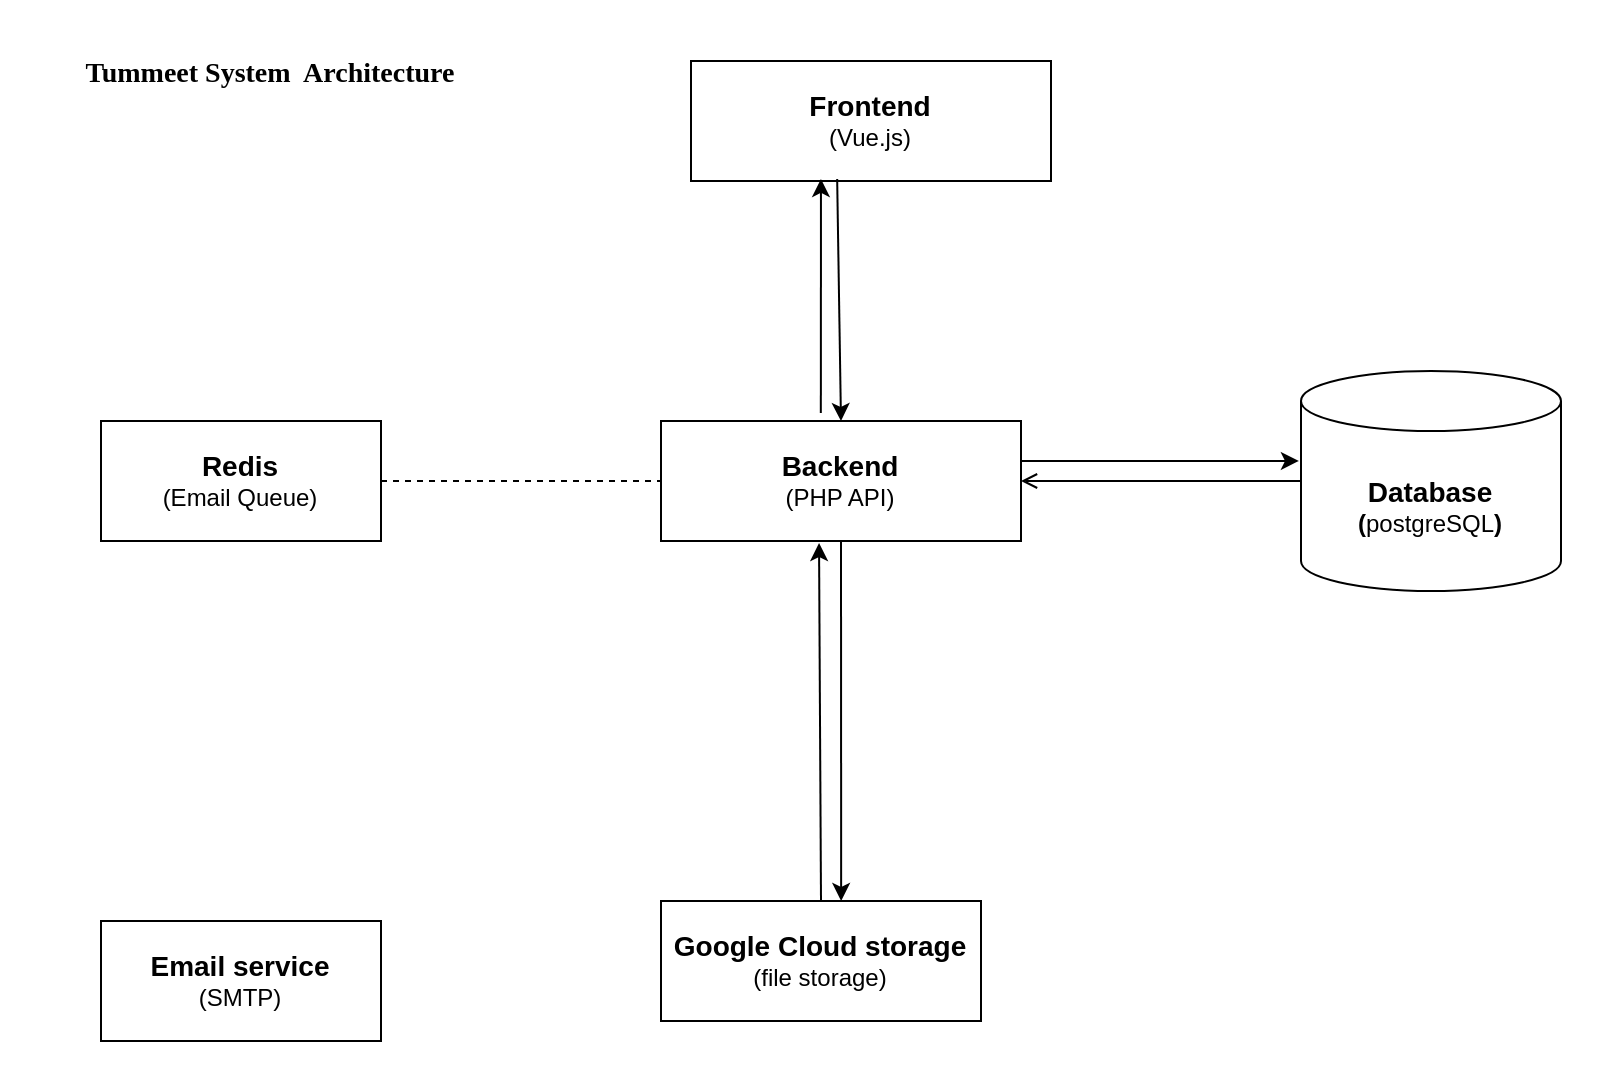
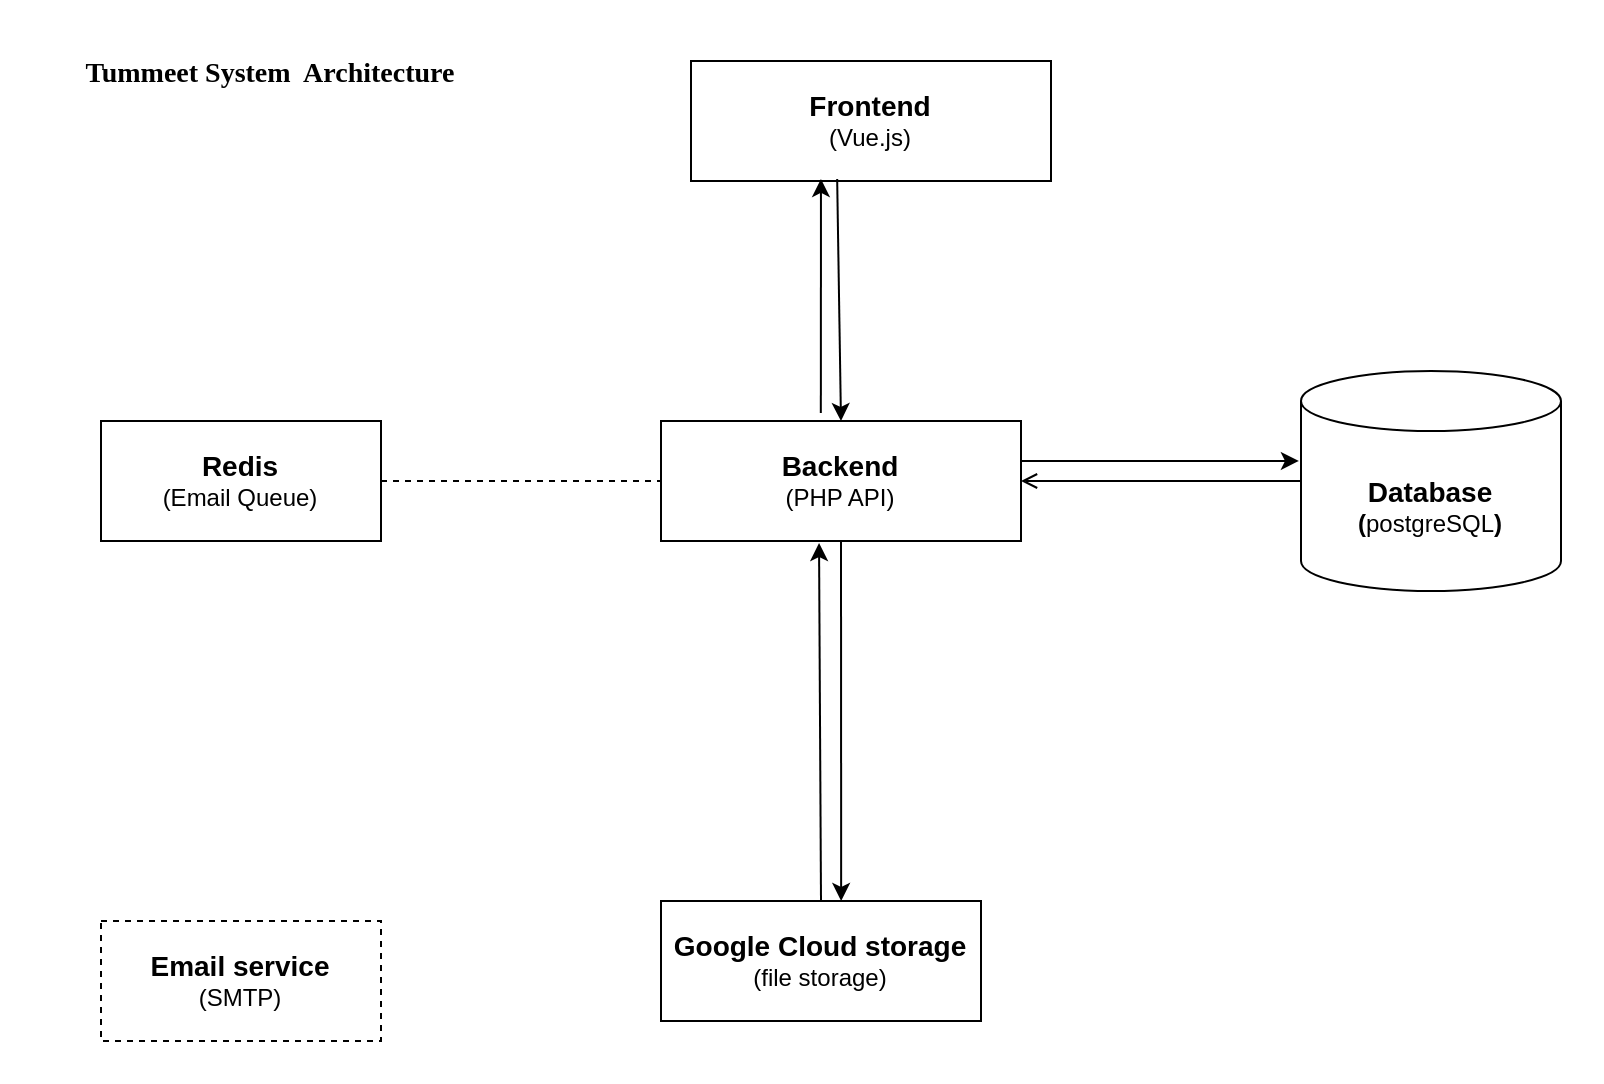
(241, 981) -> (241, 981)
